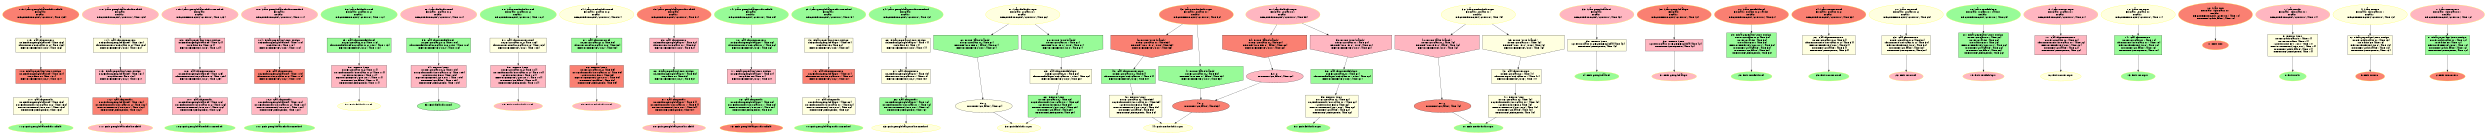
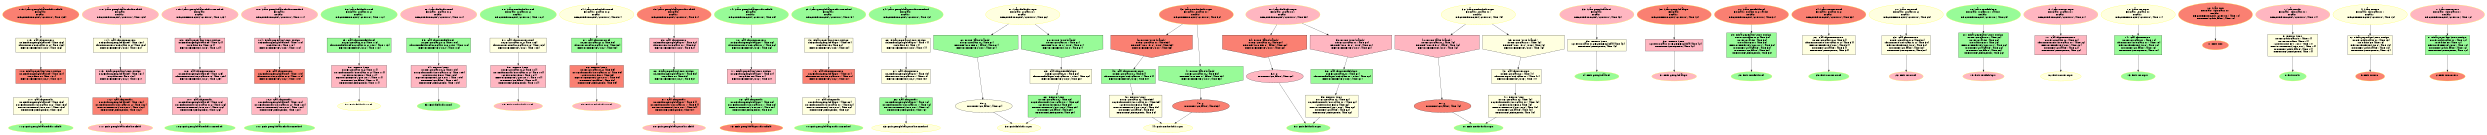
(1239, 91) -> (1292, 102)
(439, 106) -> (439, 106)
